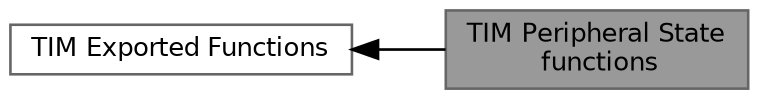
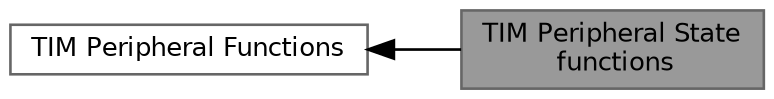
(181, 50) -> (189, 50)
